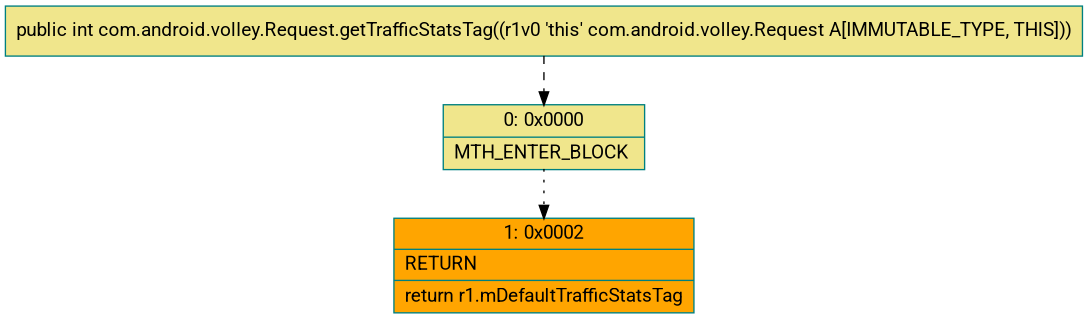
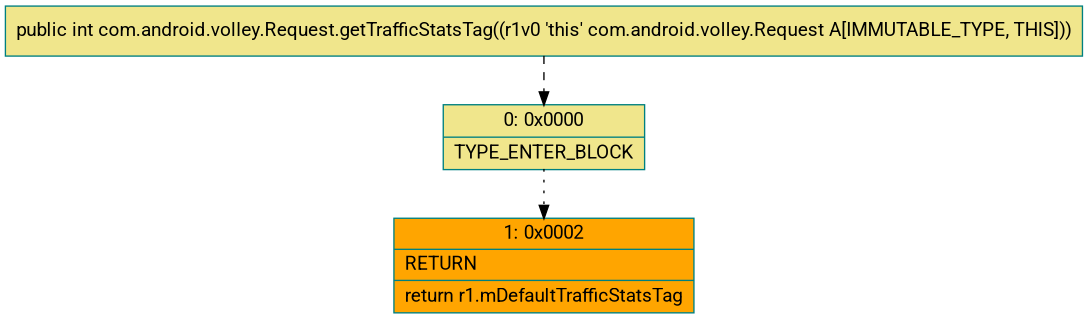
(542, 153) -> (544, 153)
